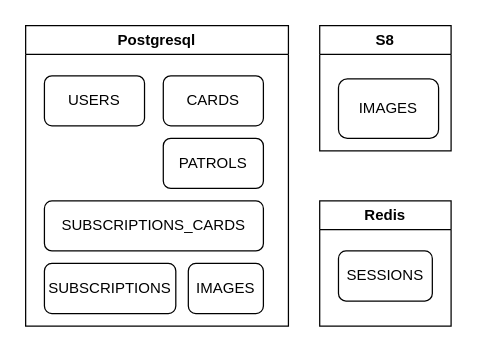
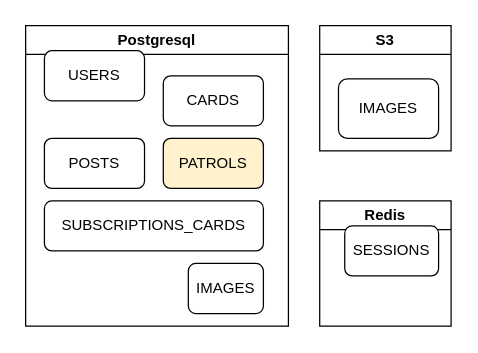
(385, 41) -> (385, 41)
(94, 101) -> (94, 76)
none -> (94, 163)
(213, 163) -> (213, 163)
(385, 276) -> (391, 251)
(110, 288) -> none
